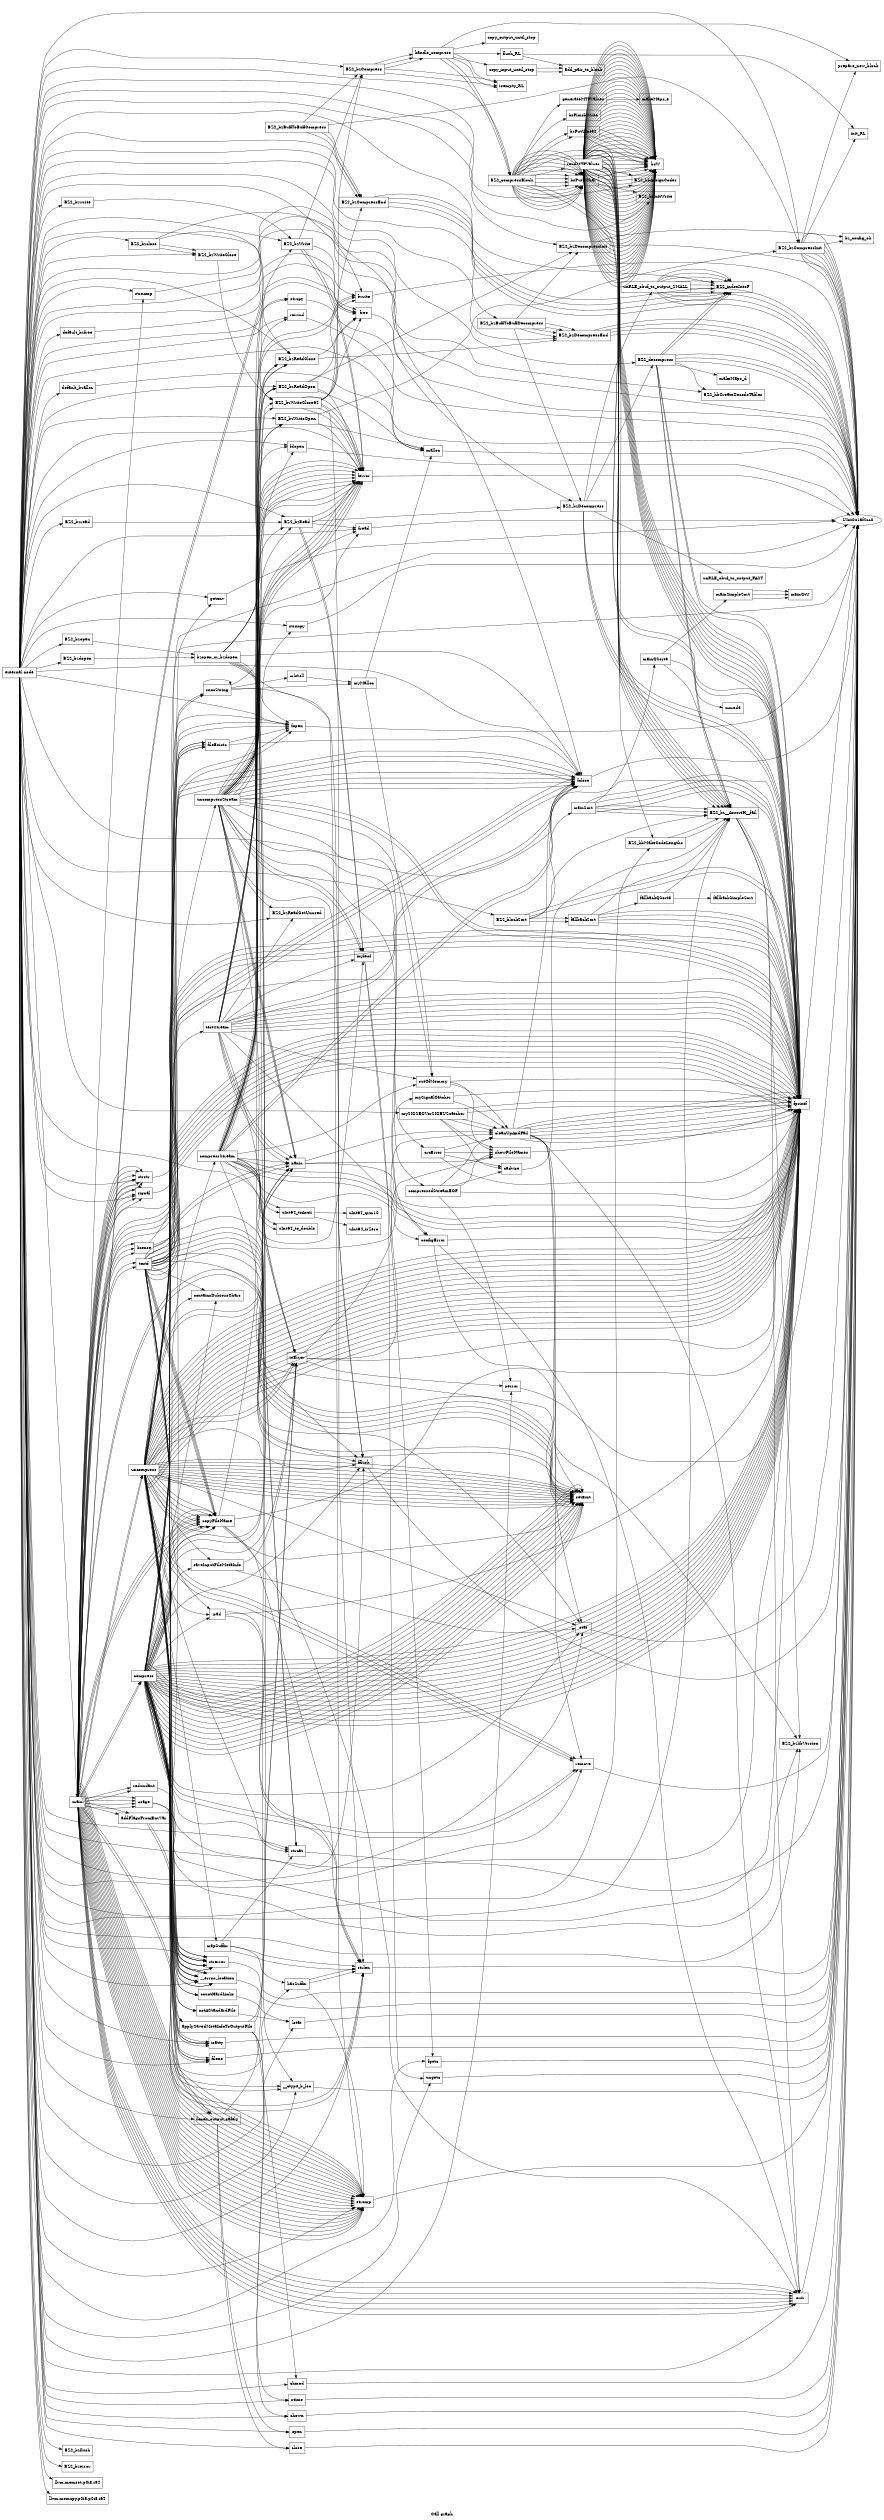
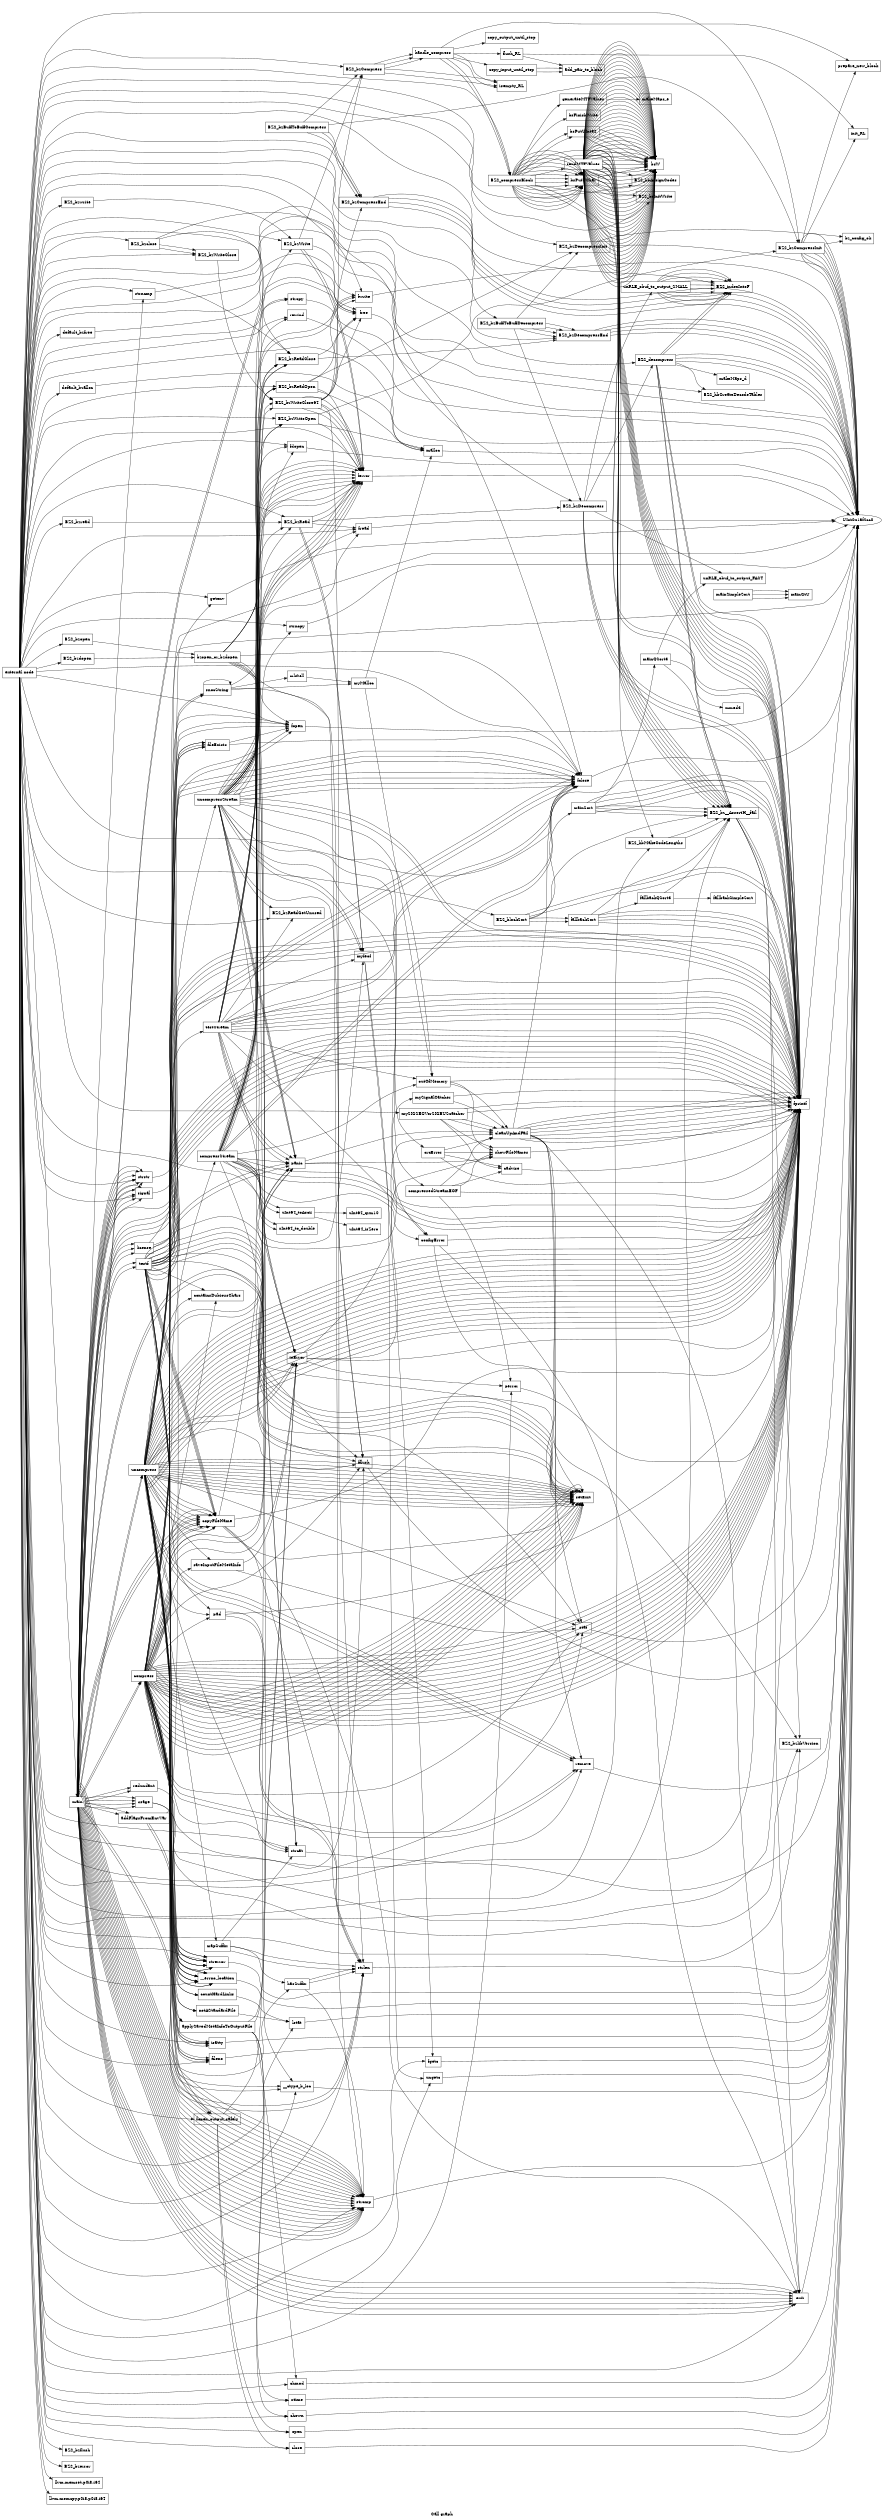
(624, 189) -> (584, 192)
(685, 634) -> (674, 618)
(551, 951) -> (664, 1164)
